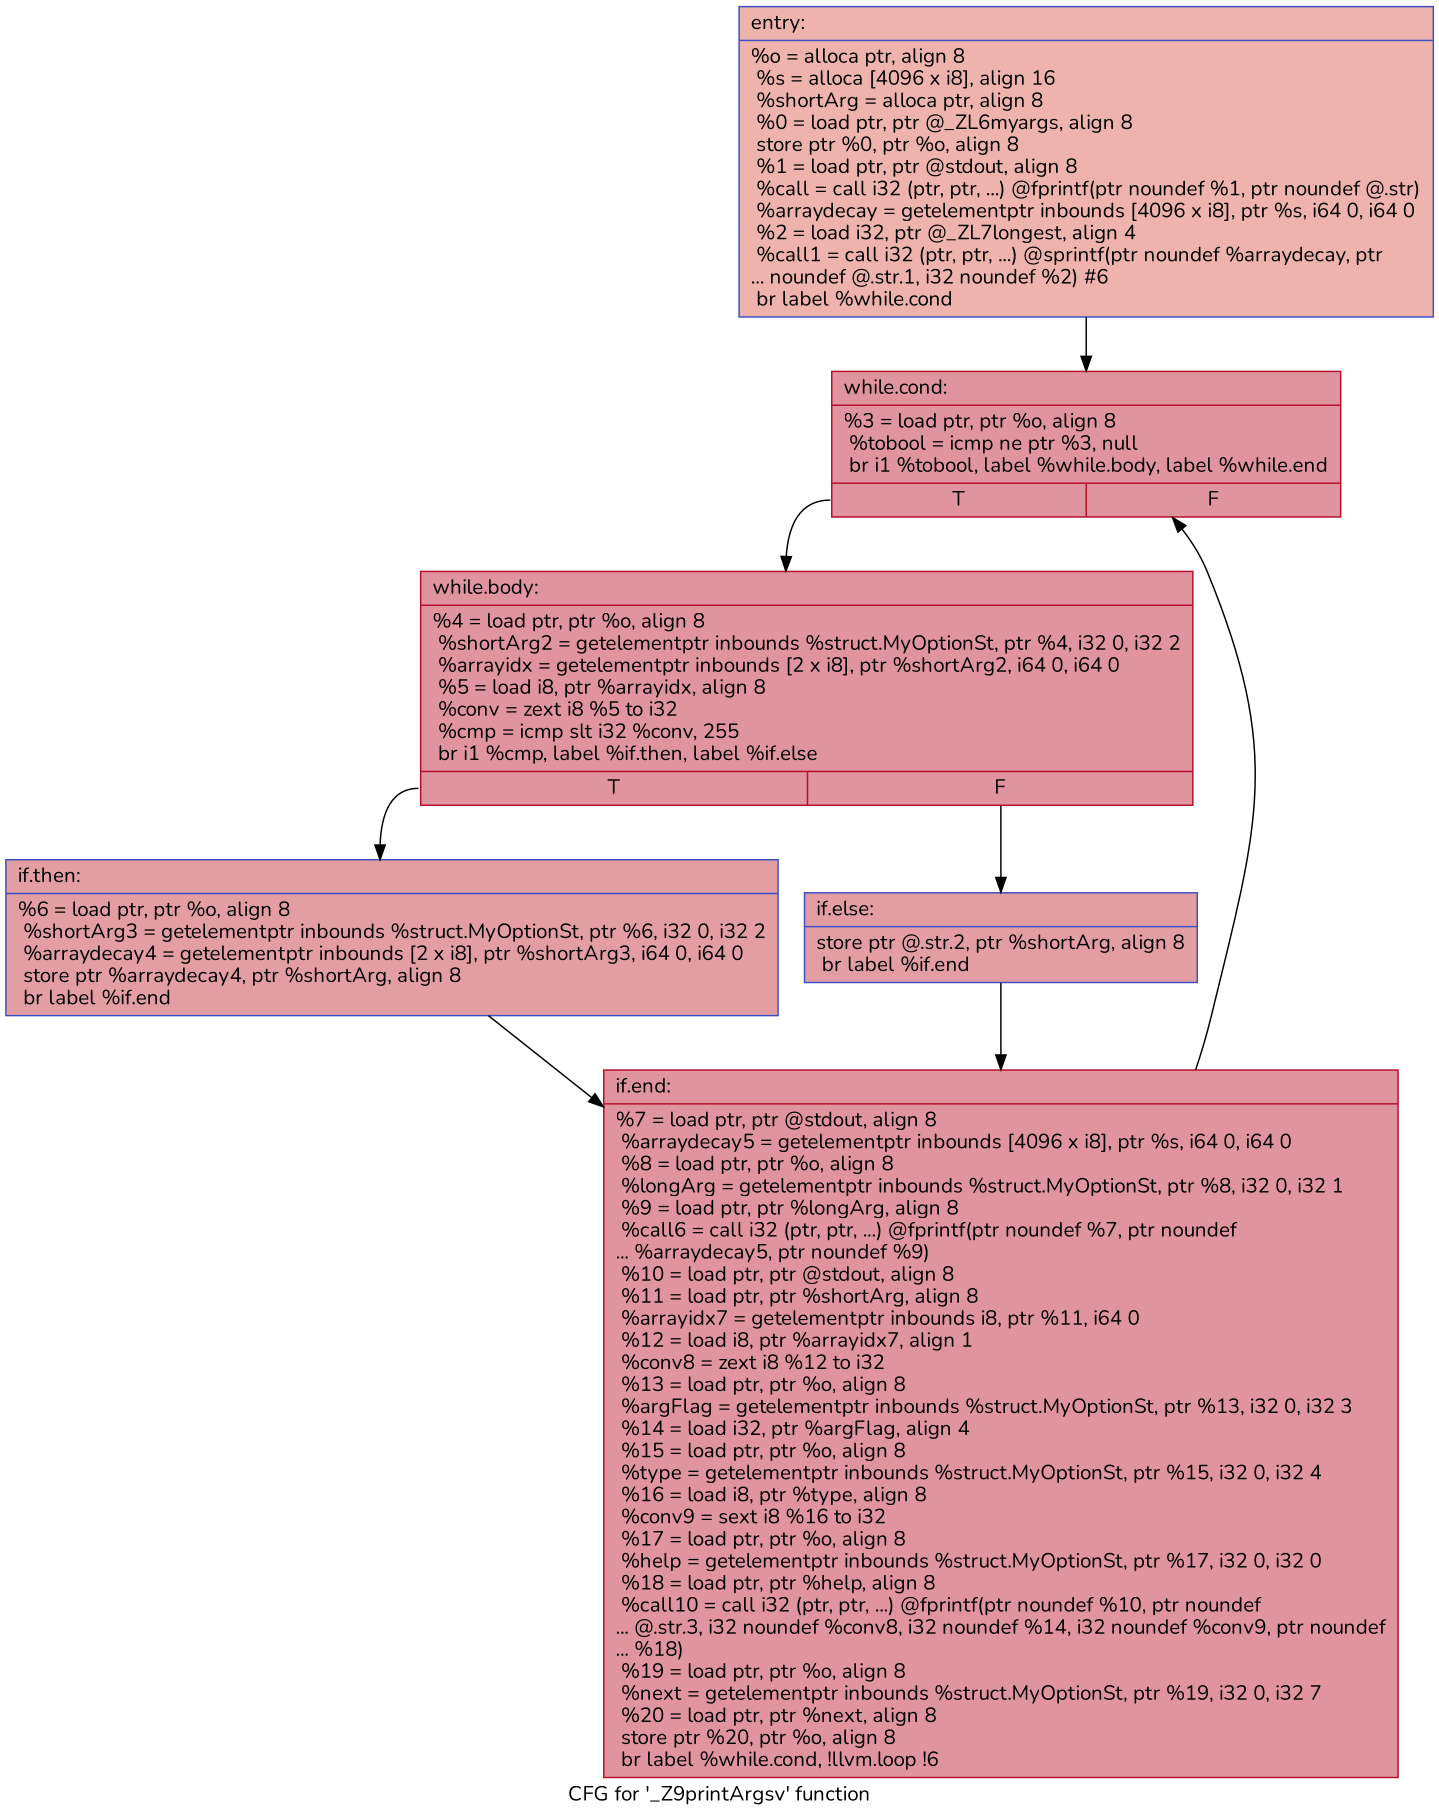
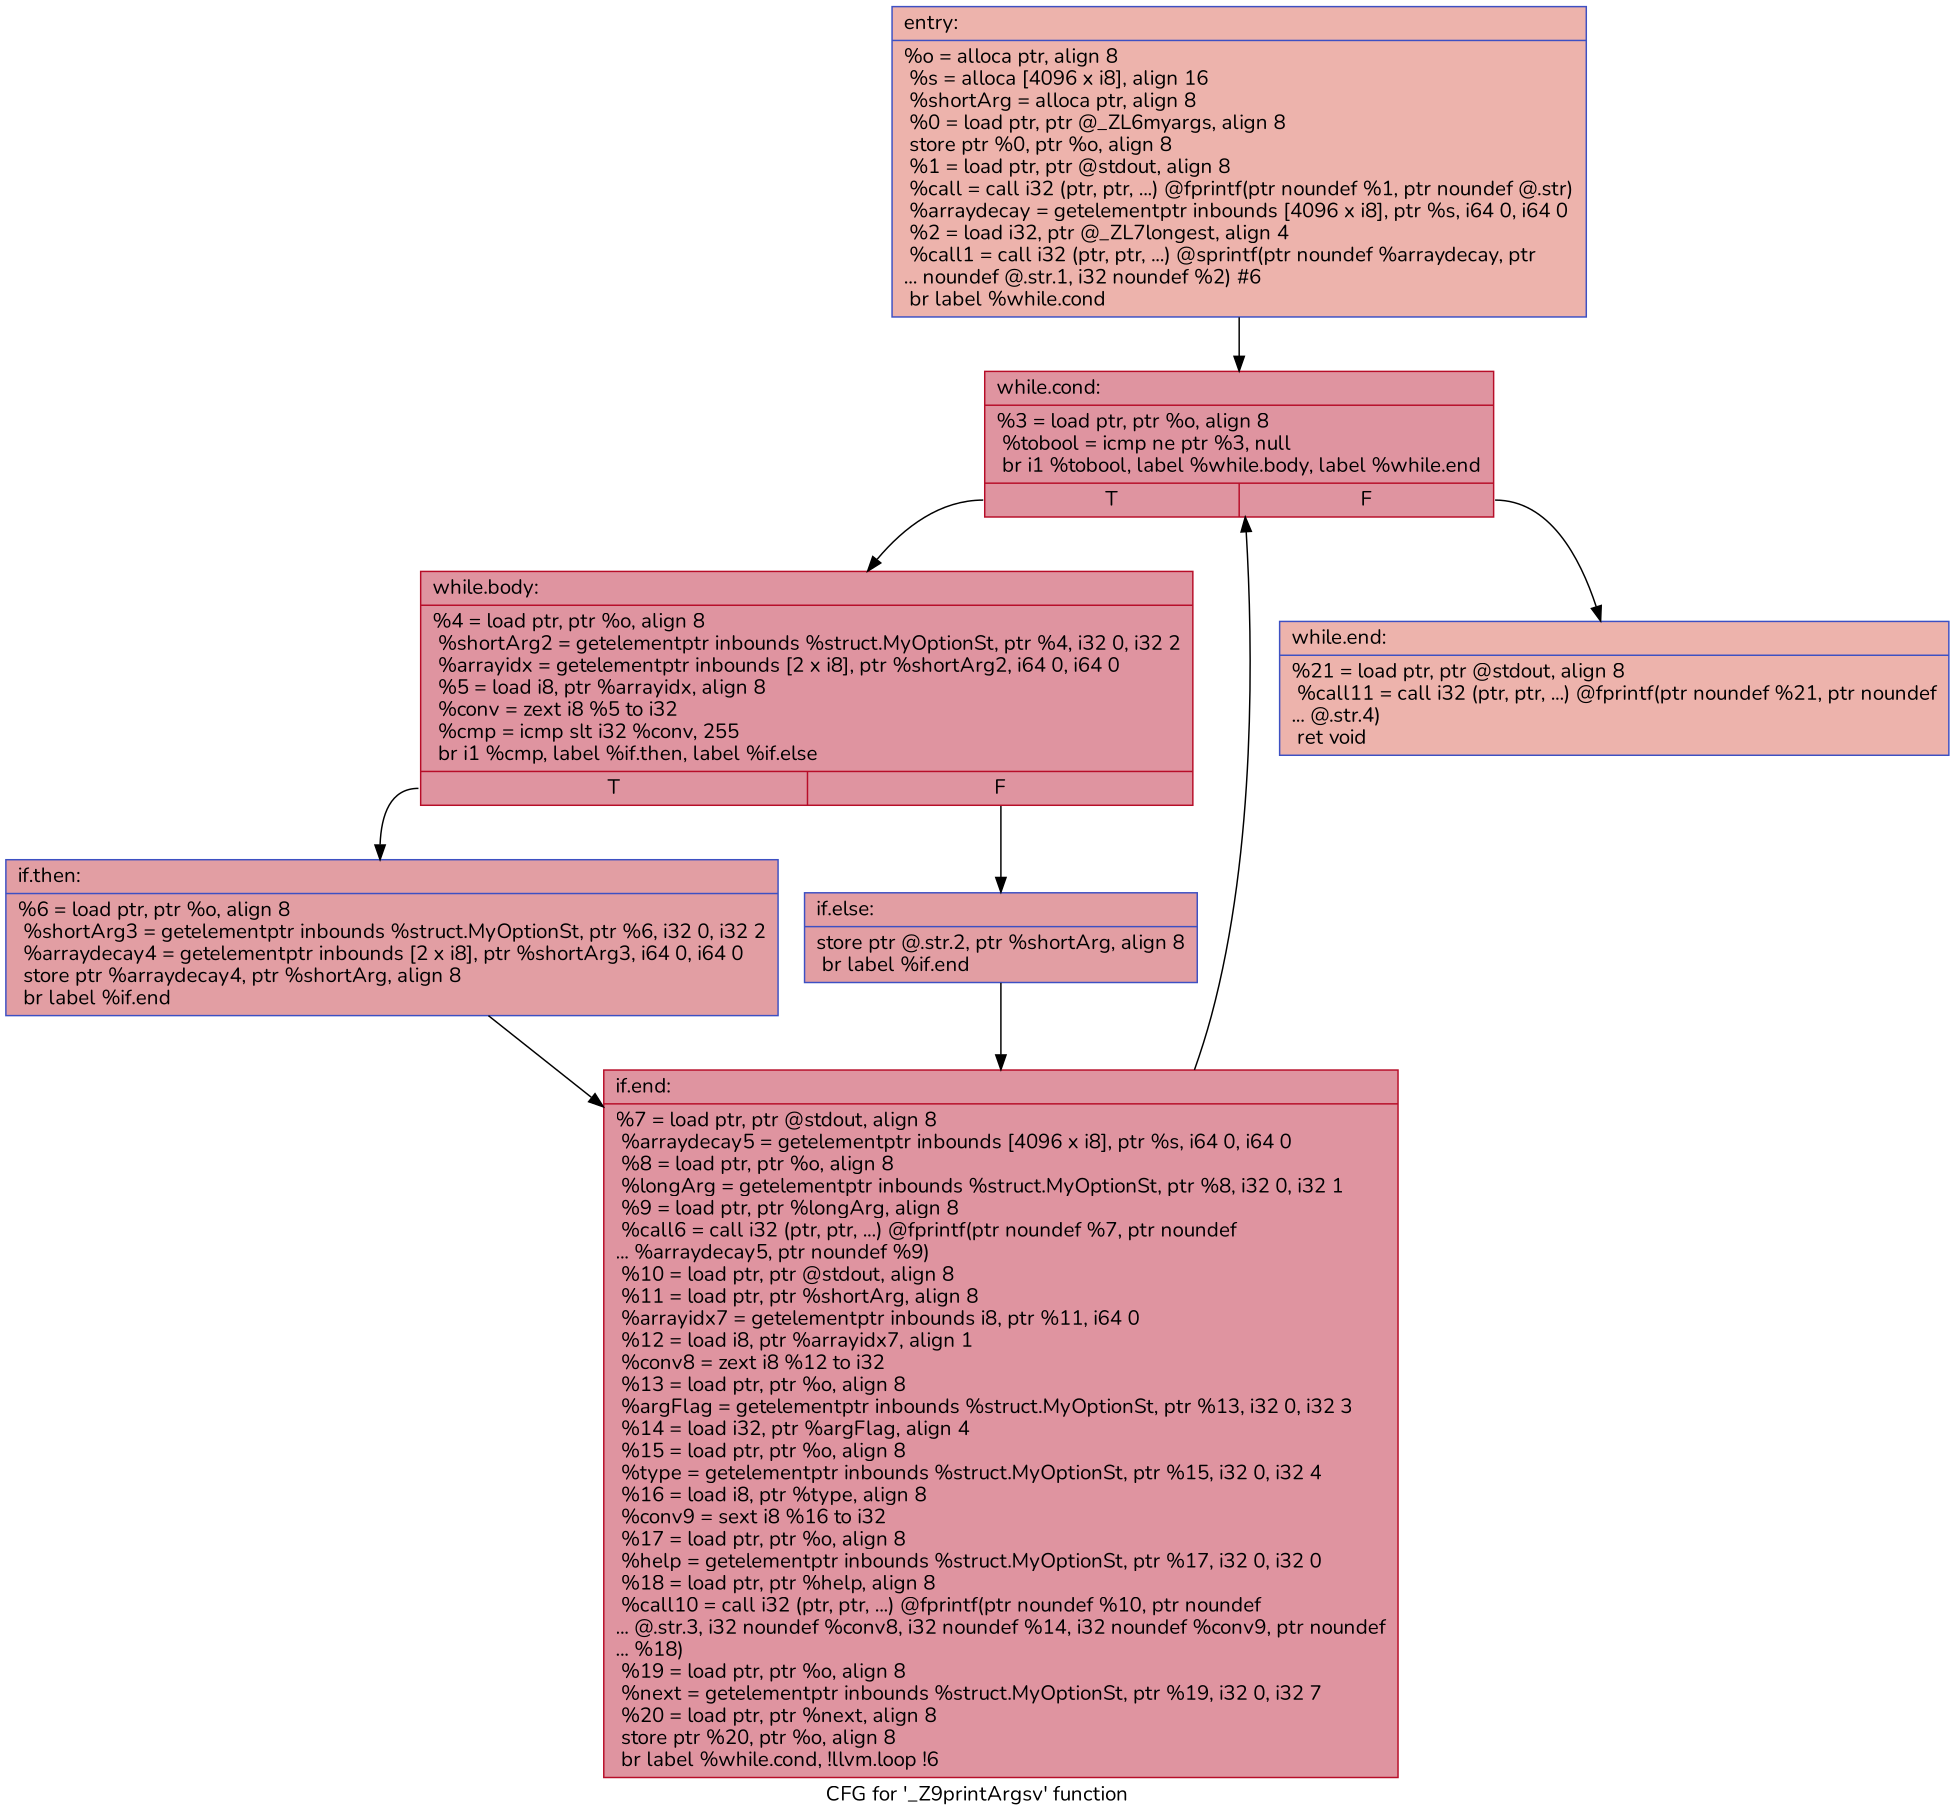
none -> (1614, 688)
